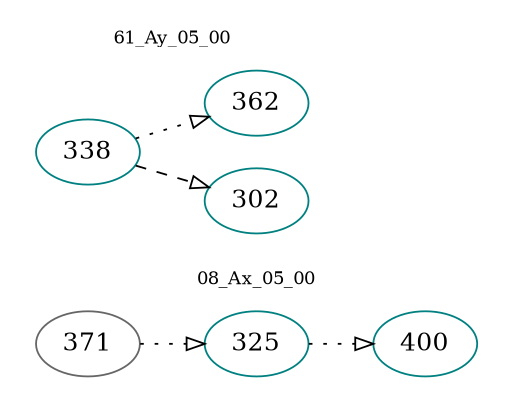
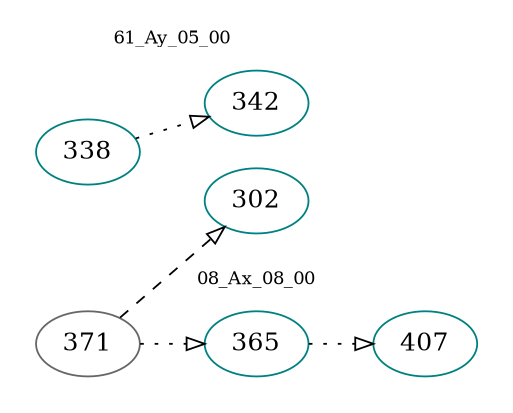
(257, 103) -> (257, 103)
(163, 174) -> (165, 278)
(257, 280) -> (257, 280)
(257, 344) -> (257, 344)
(425, 344) -> (425, 344)
